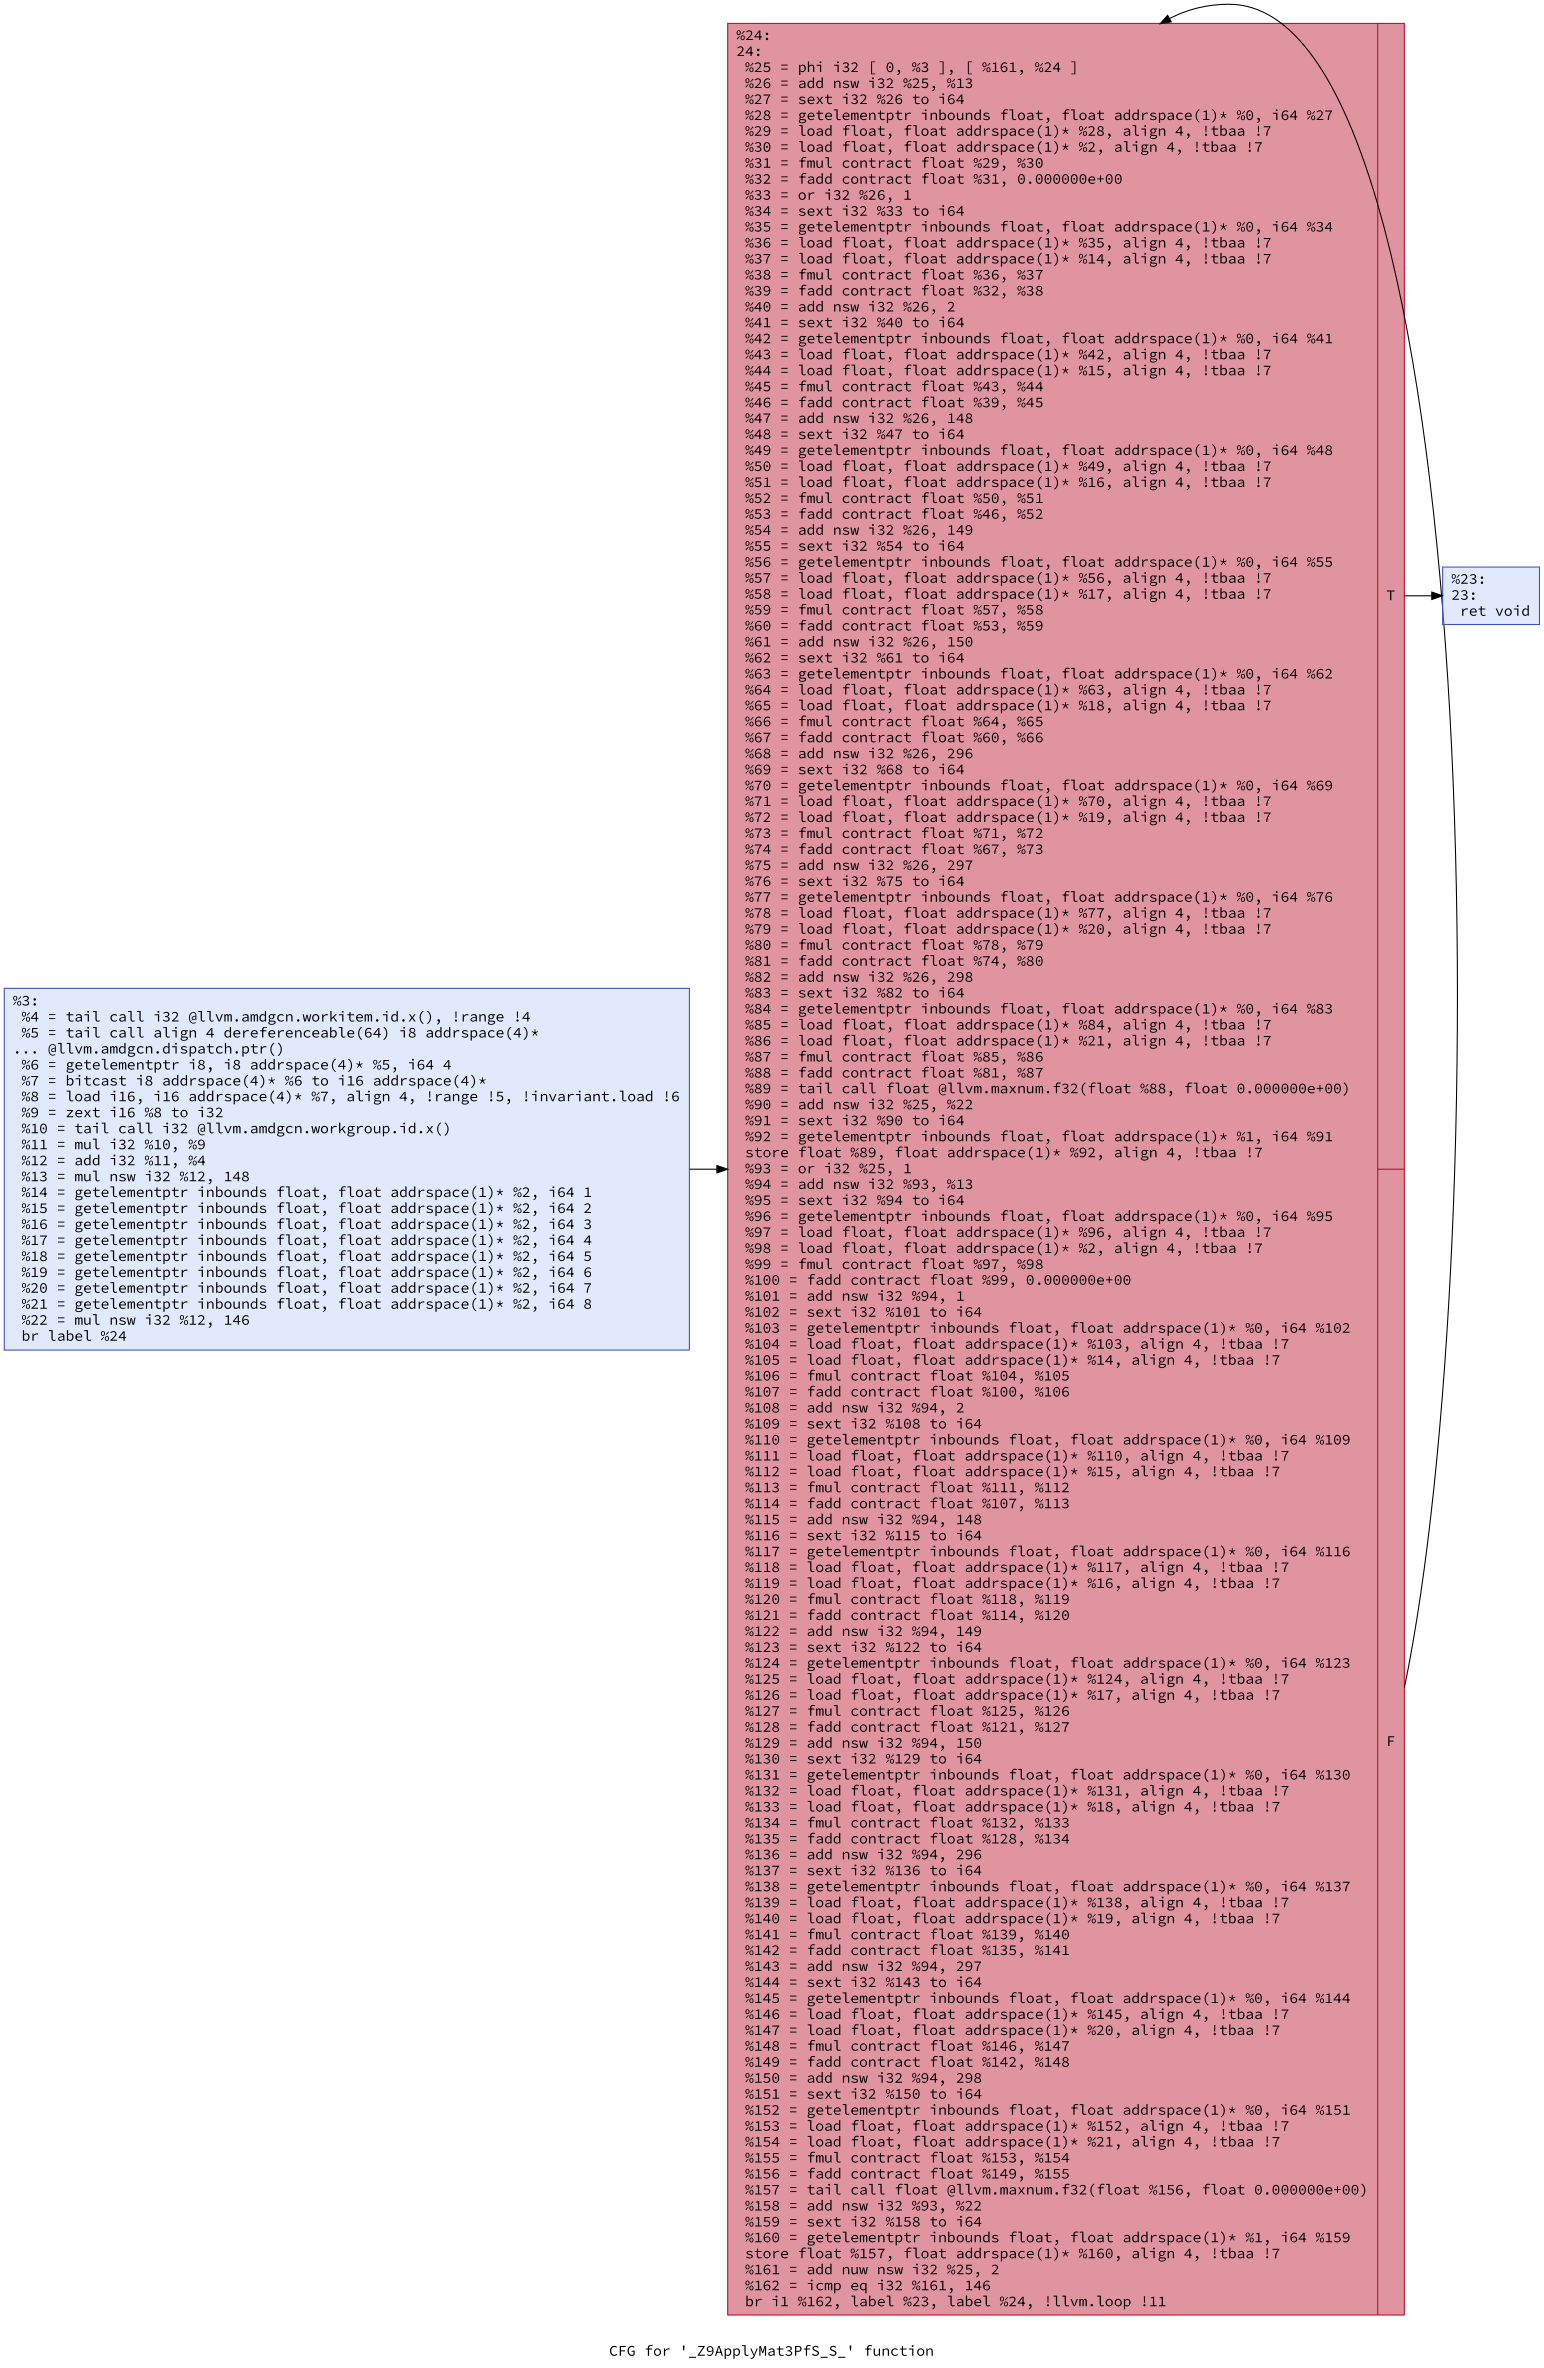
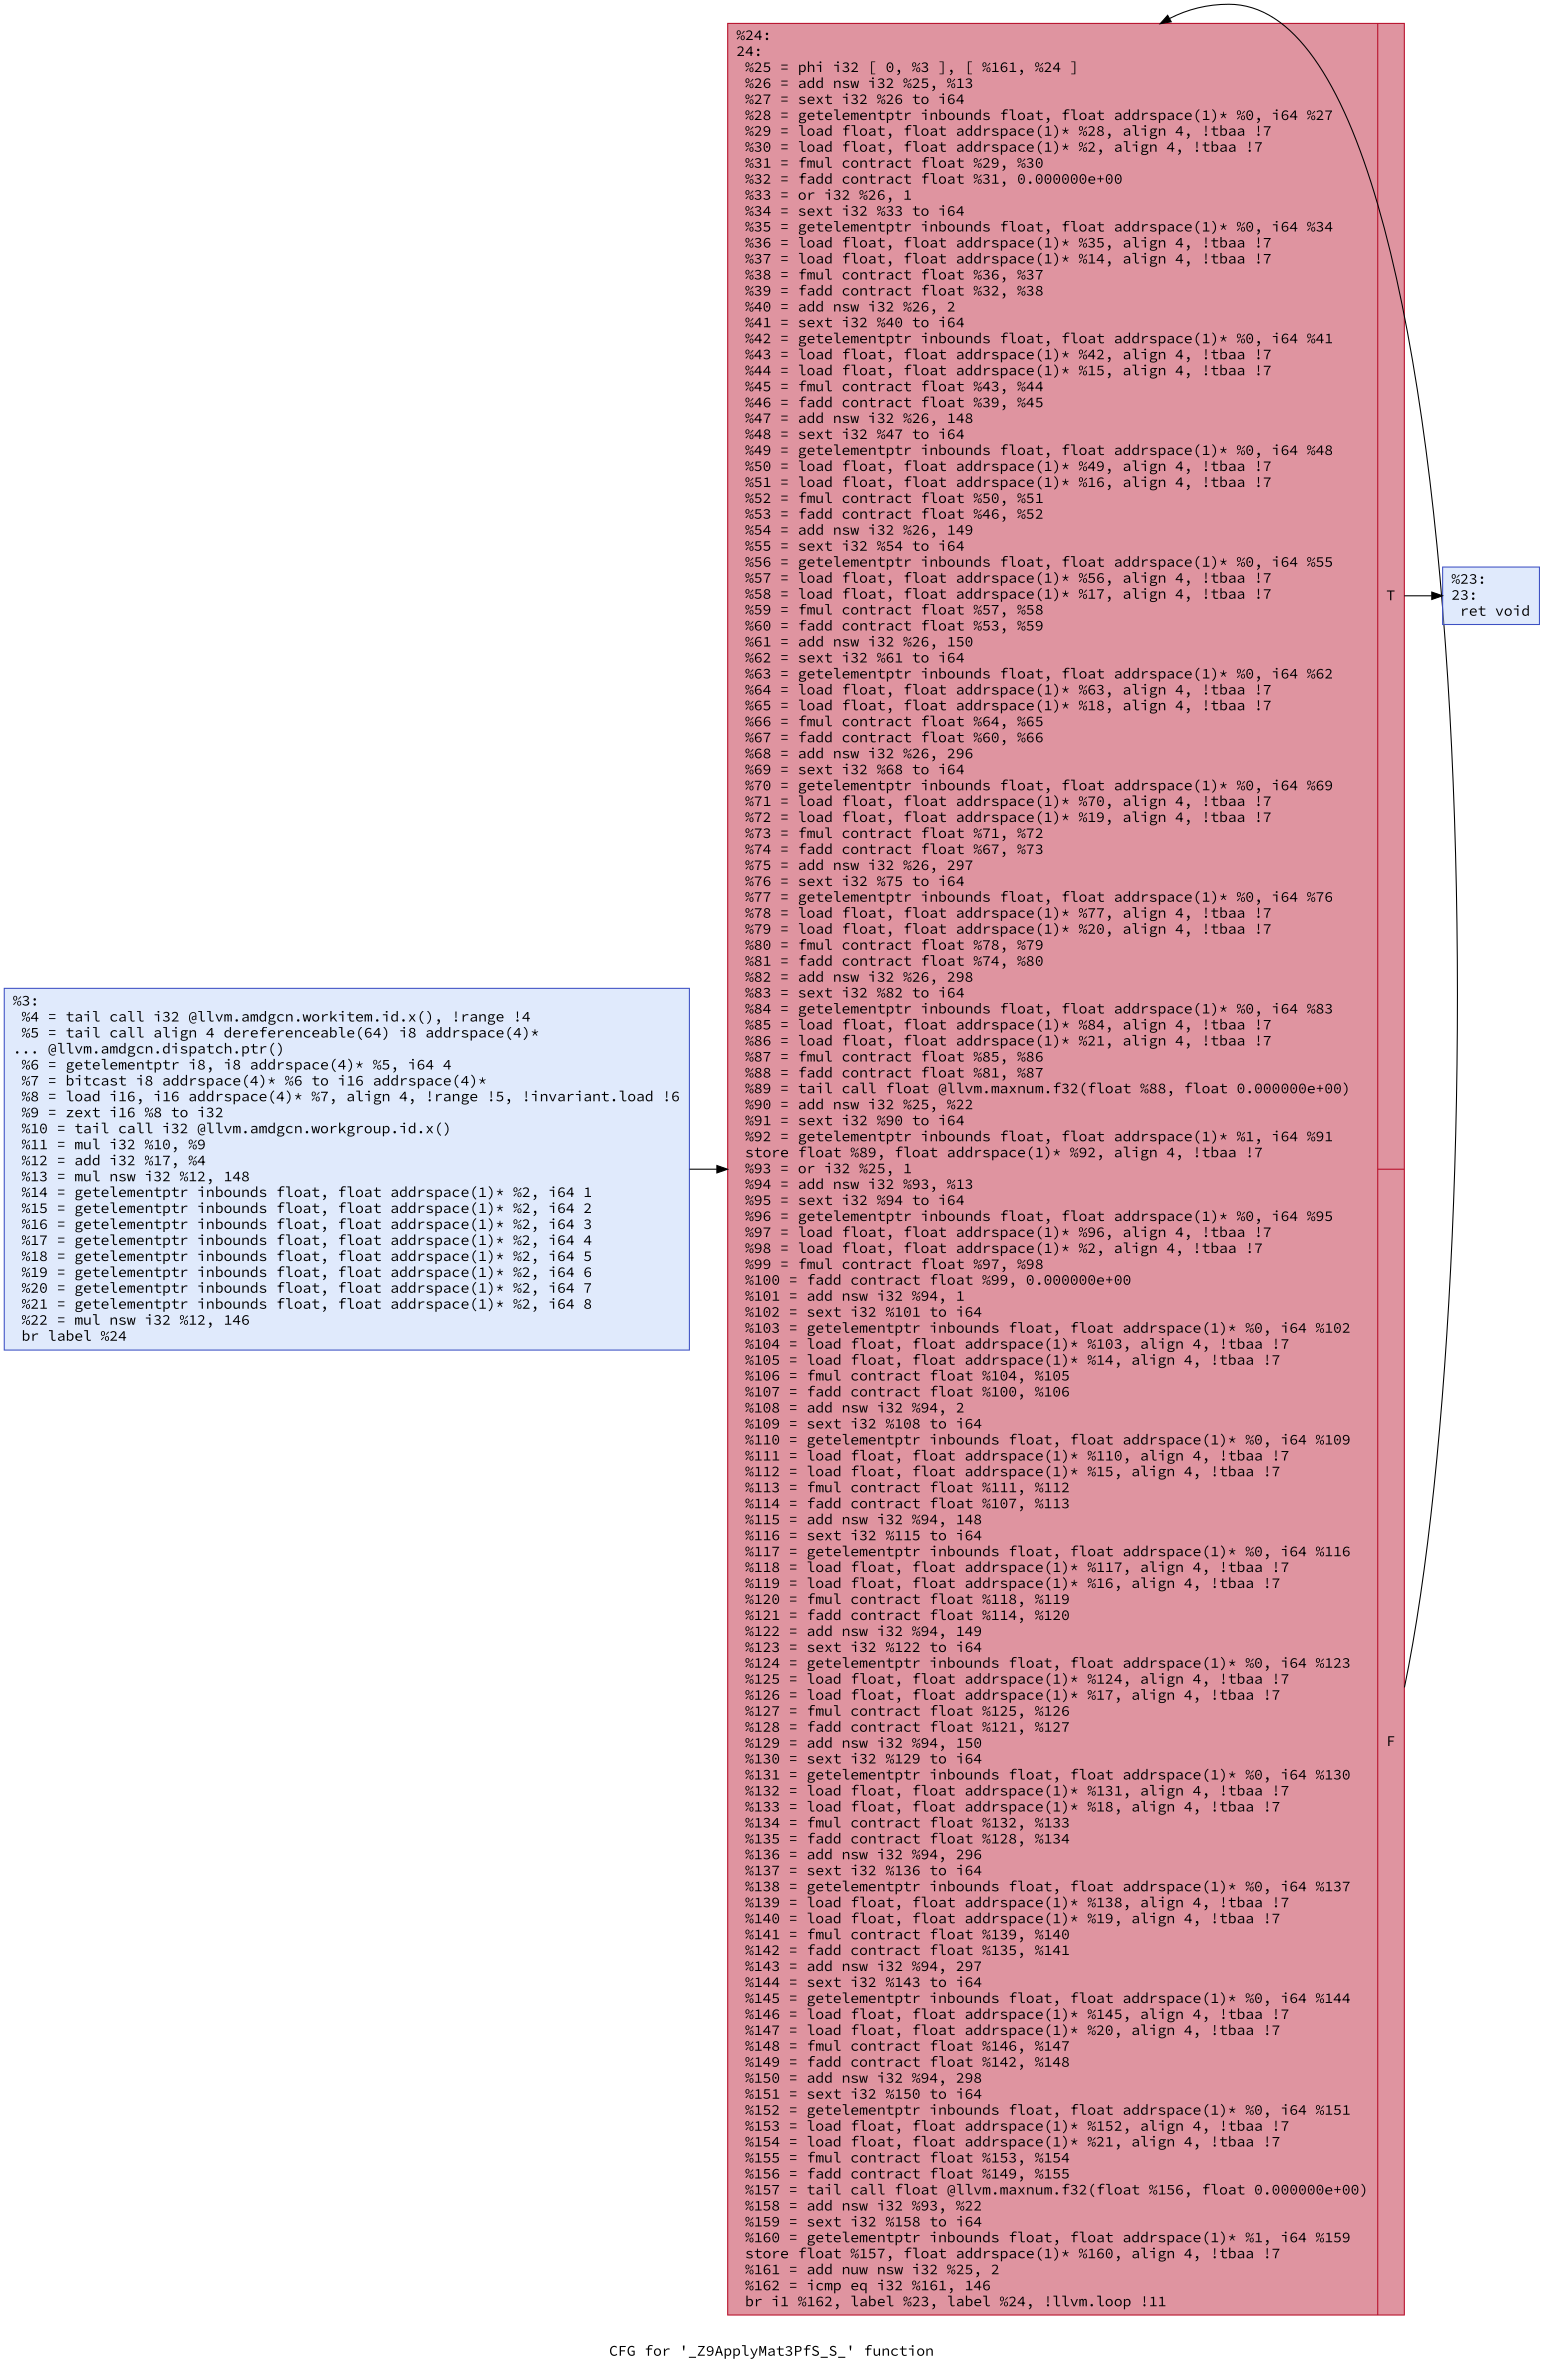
(110, 1161) -> (110, 1161)
